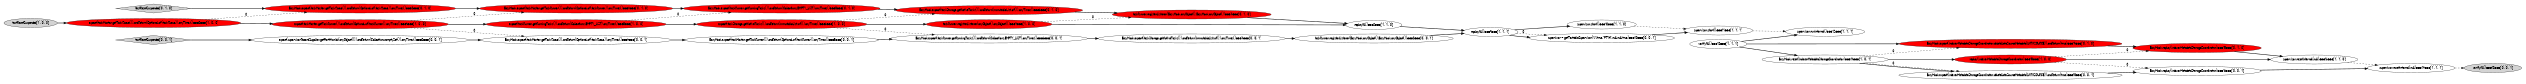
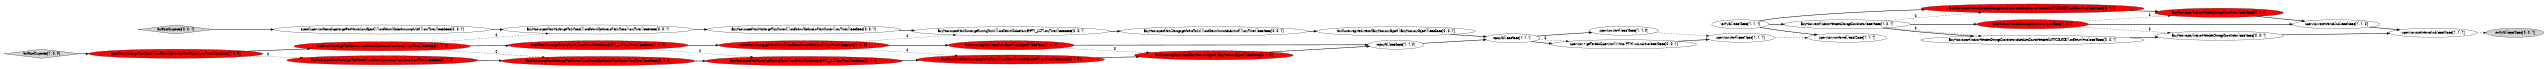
(154, 8) -> none
(31, 23) -> (42, 54)
(2361, 64) -> (2383, 28)
